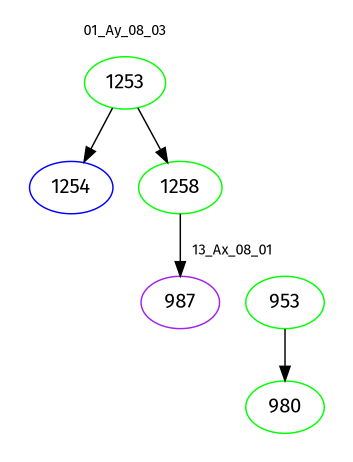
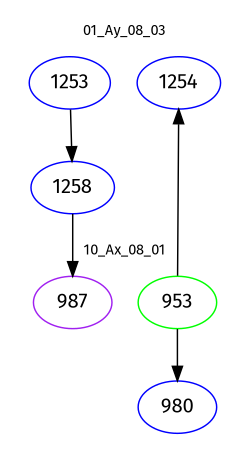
(125, 83) -> (70, 83)
(102, 128) -> (178, 200)
(180, 188) -> (73, 188)
(233, 251) -> (125, 251)
(285, 407) -> (177, 407)
